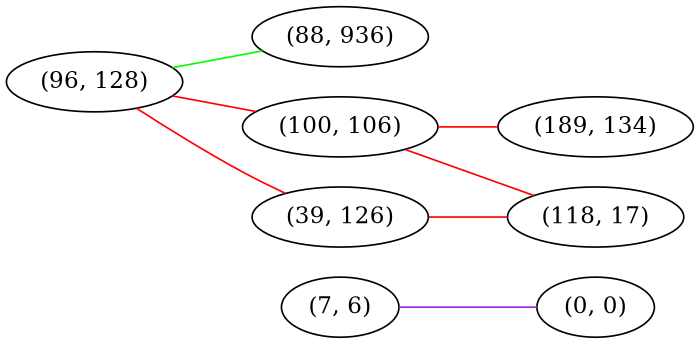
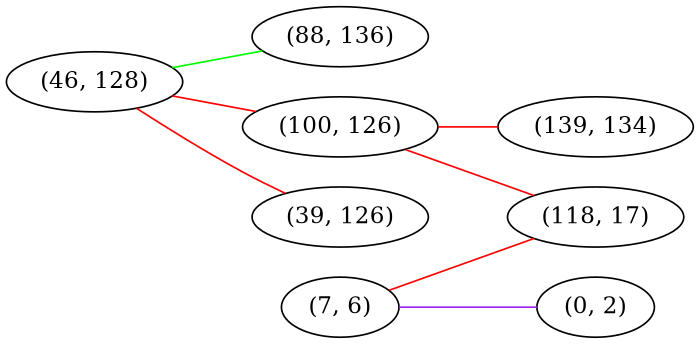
(340, 37) -> (340, 37)
(95, 82) -> (95, 82)
(340, 127) -> (340, 127)
(596, 127) -> (596, 127)
(468, 217) -> (462, 264)
(596, 307) -> (596, 307)
